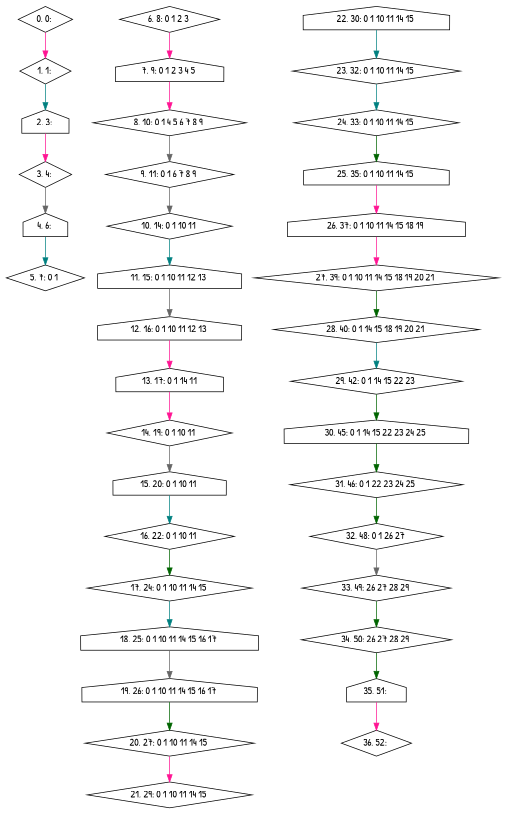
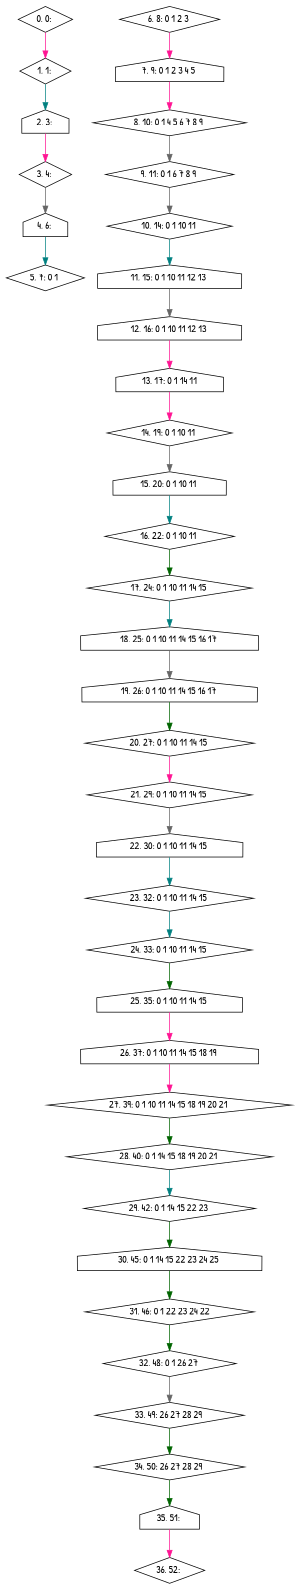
(376, 485) -> (170, 1312)
none -> (170, 817)
